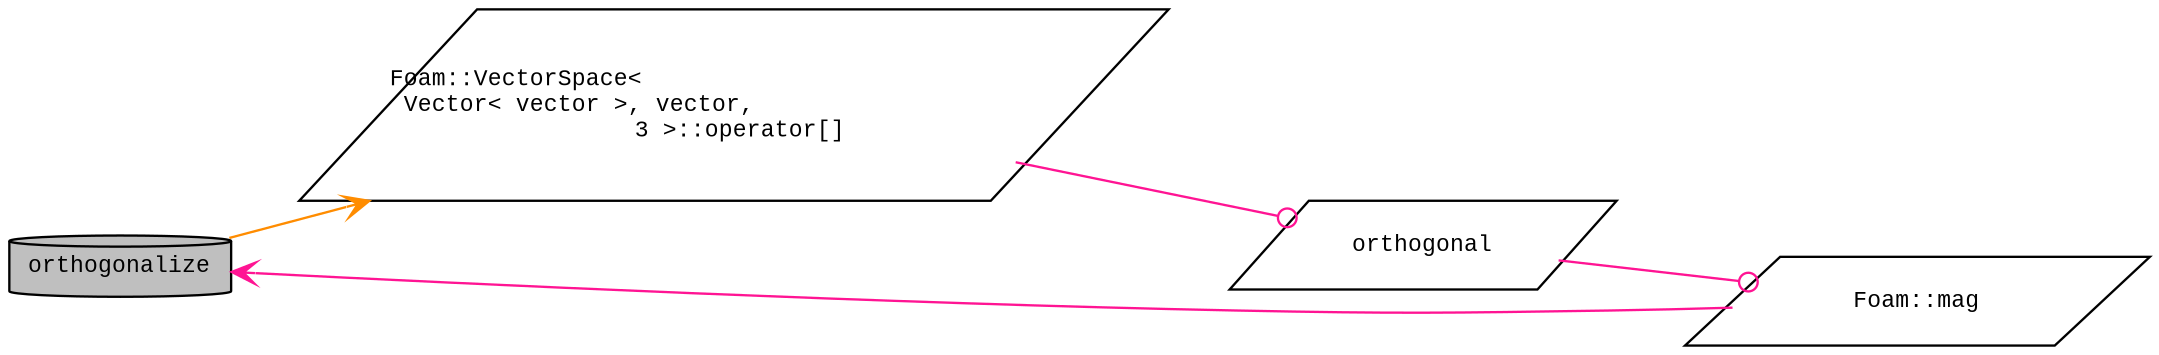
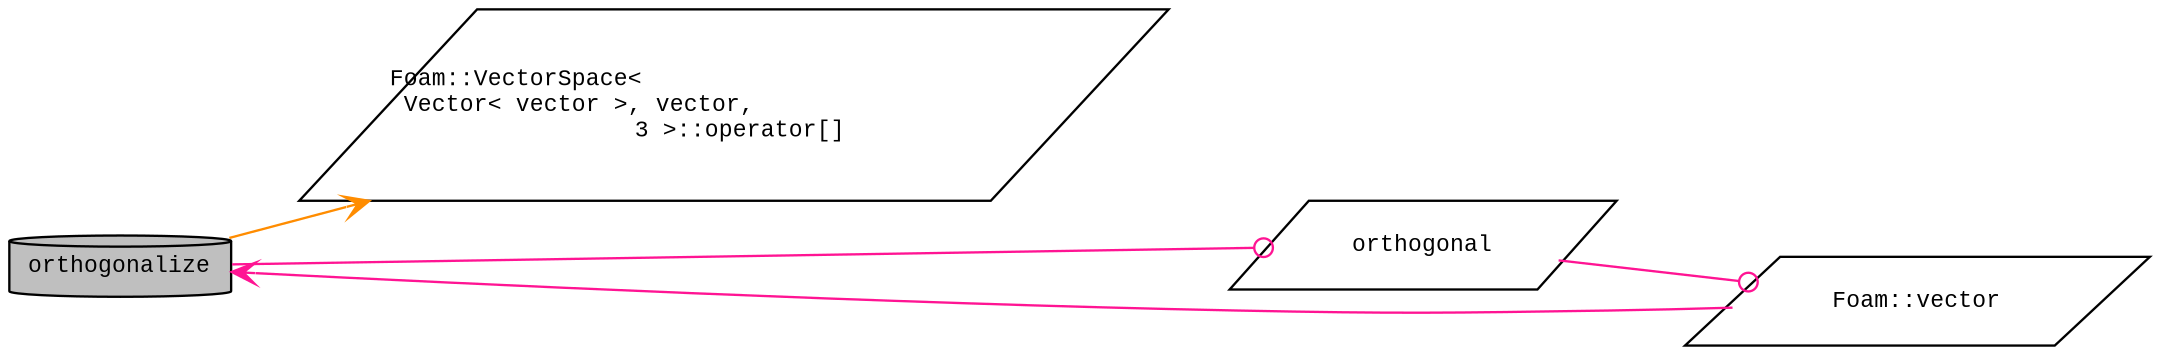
(1147, 189) -> (743, 256)
(1917, 301) -> (1917, 301)
